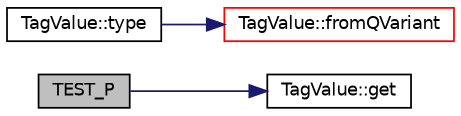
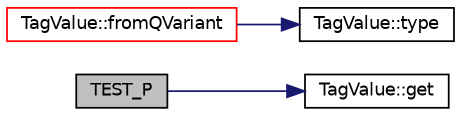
(184, 25) -> (259, 25)
